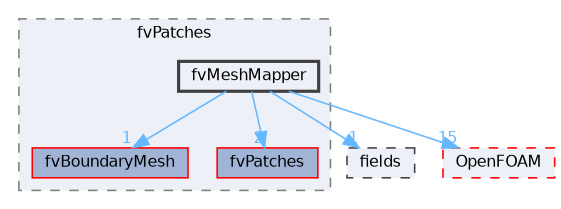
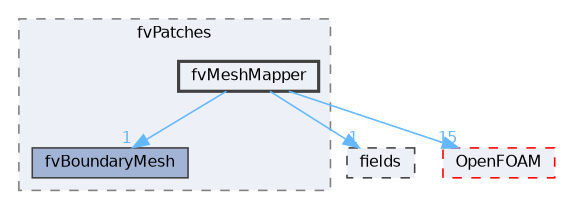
(110, 163) -> (110, 163)
(268, 163) -> none
